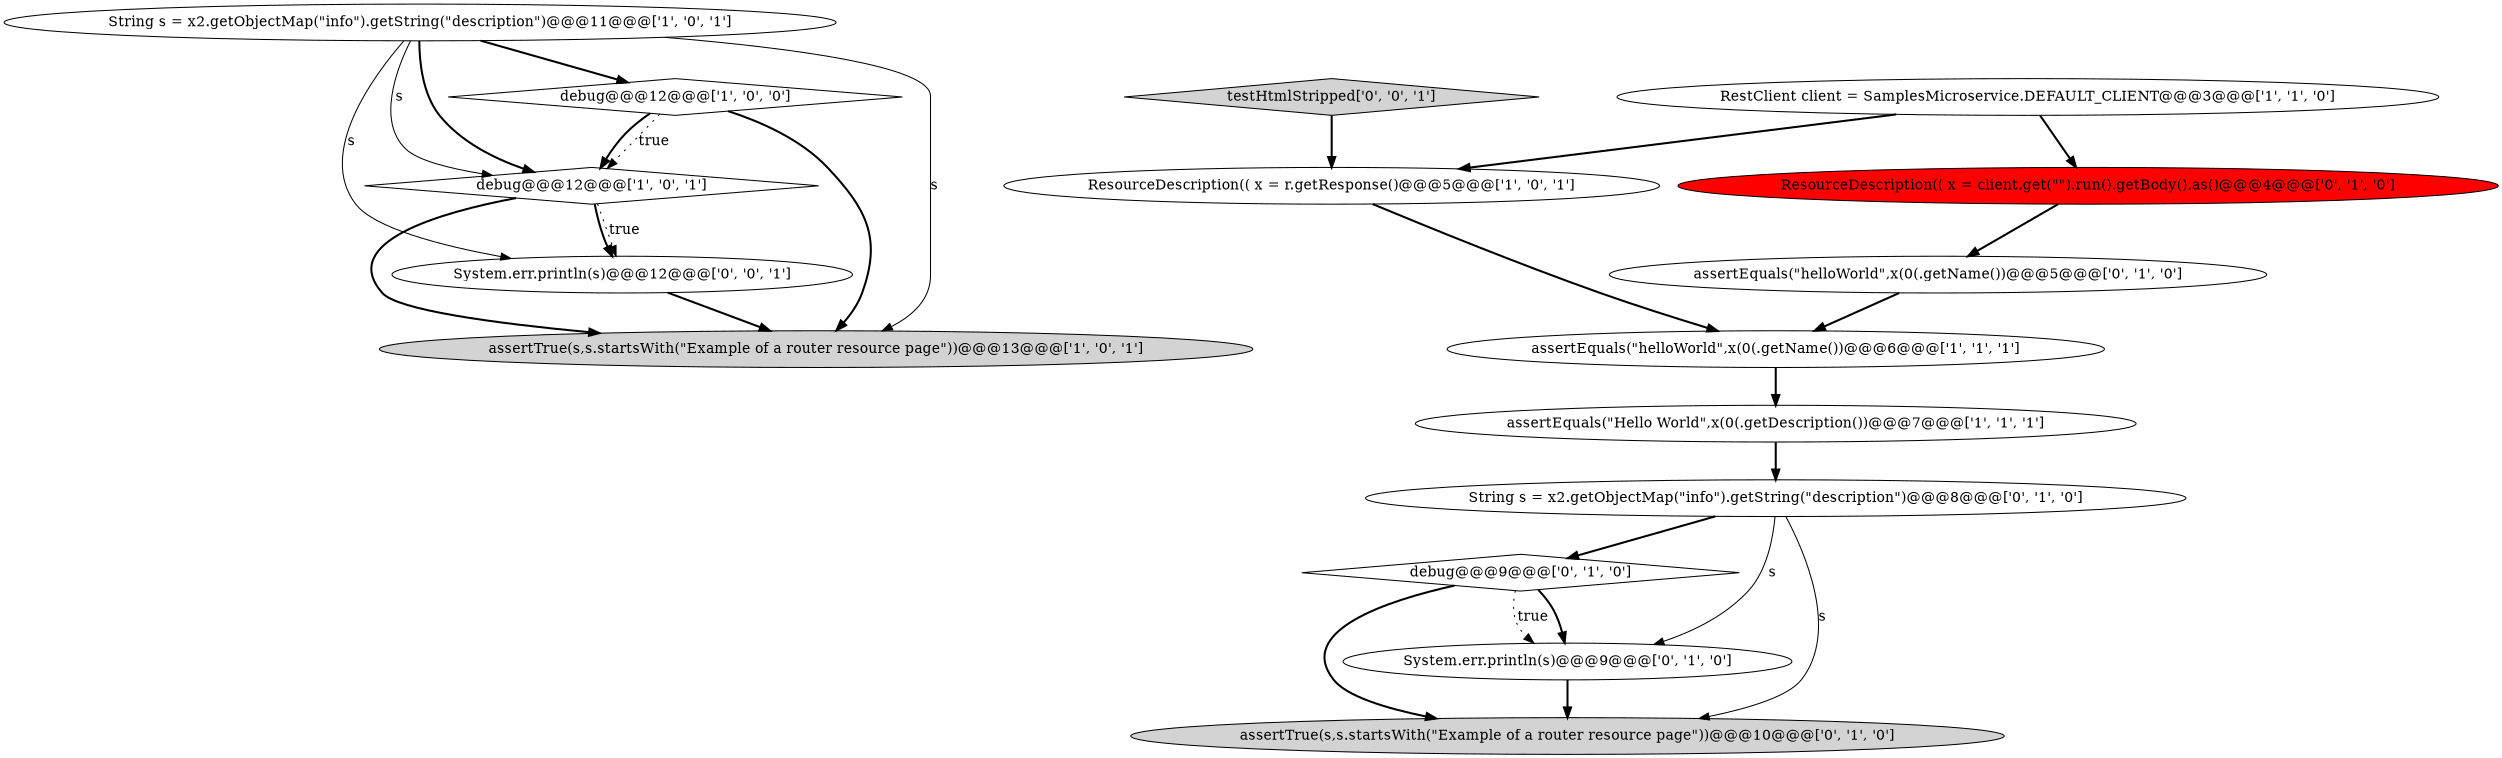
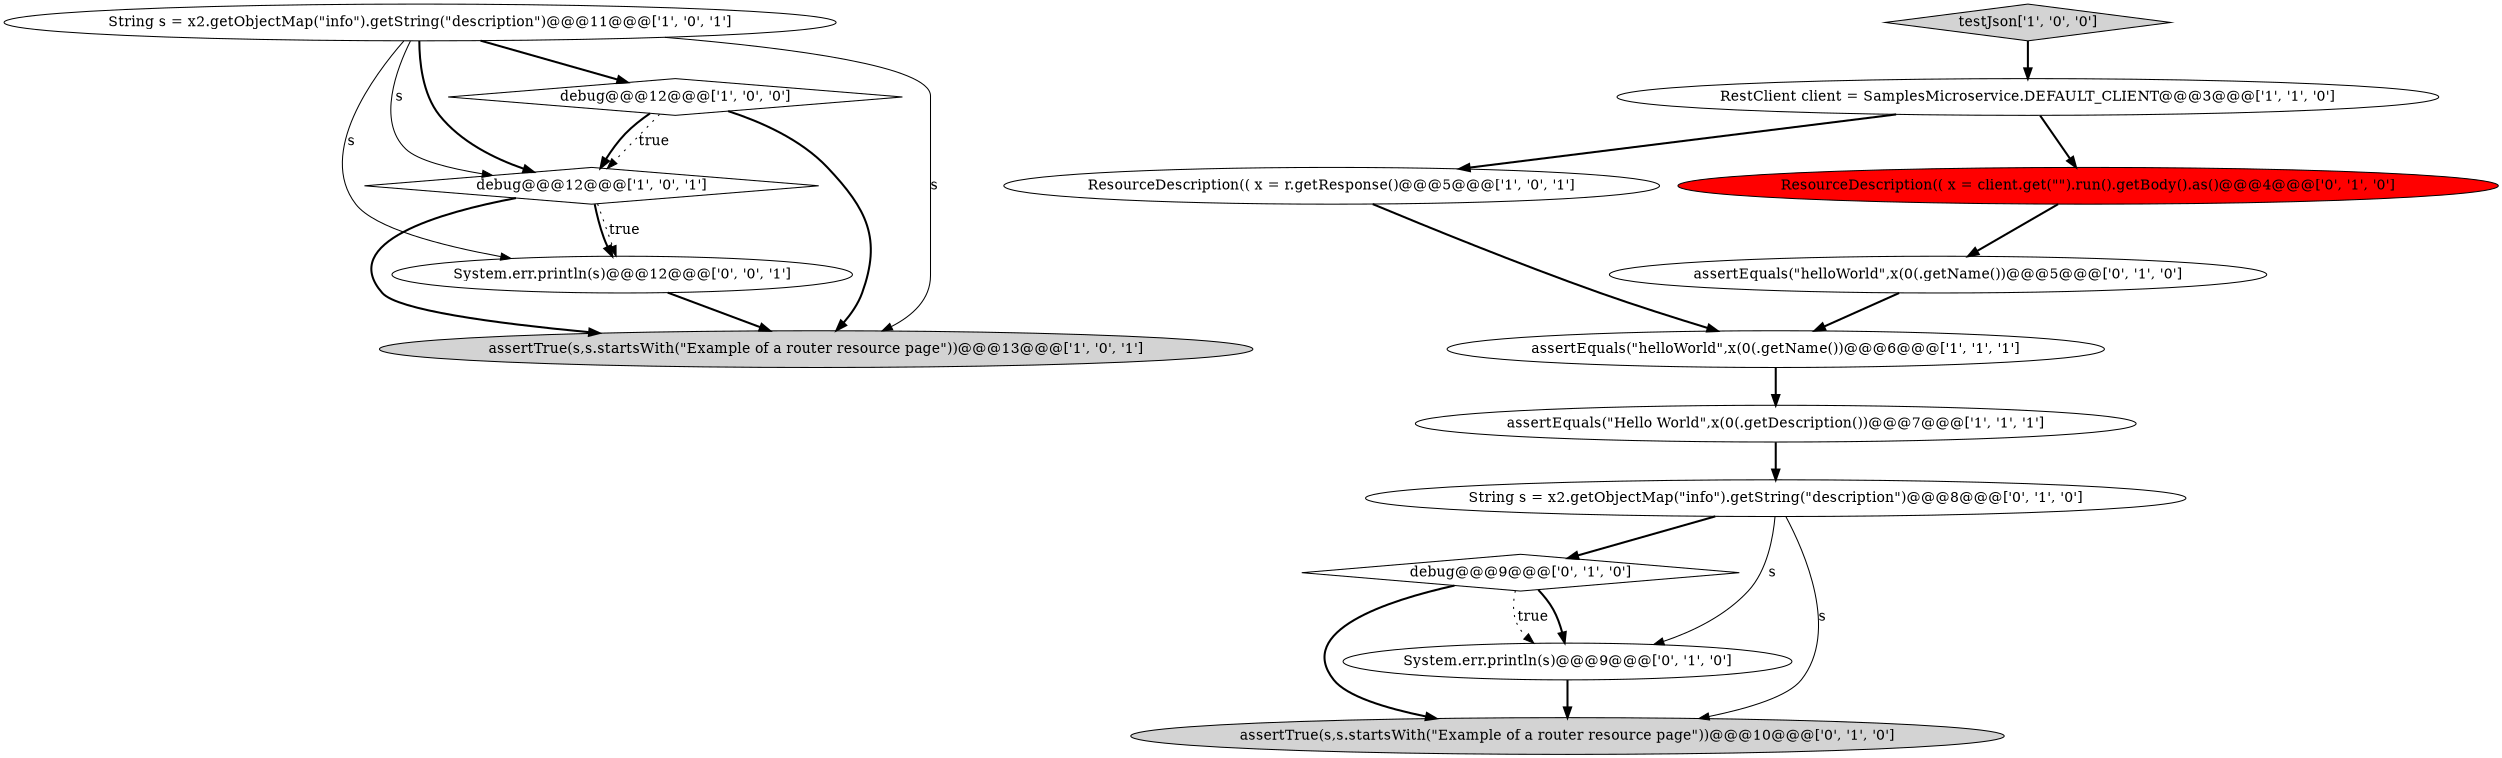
none -> (2028, 22)
(1332, 97) -> none
